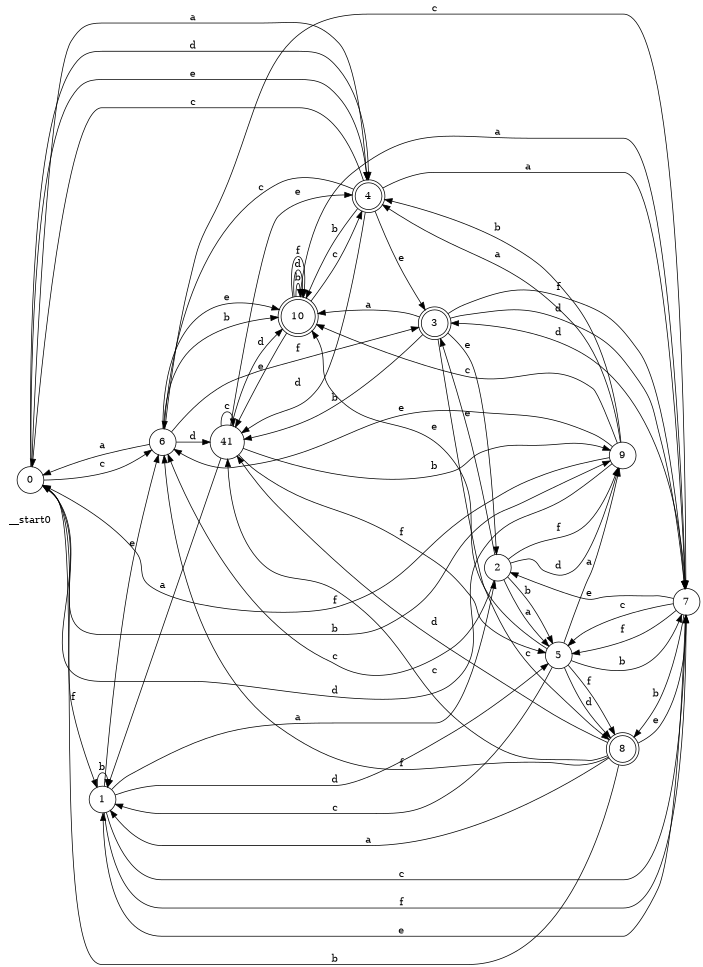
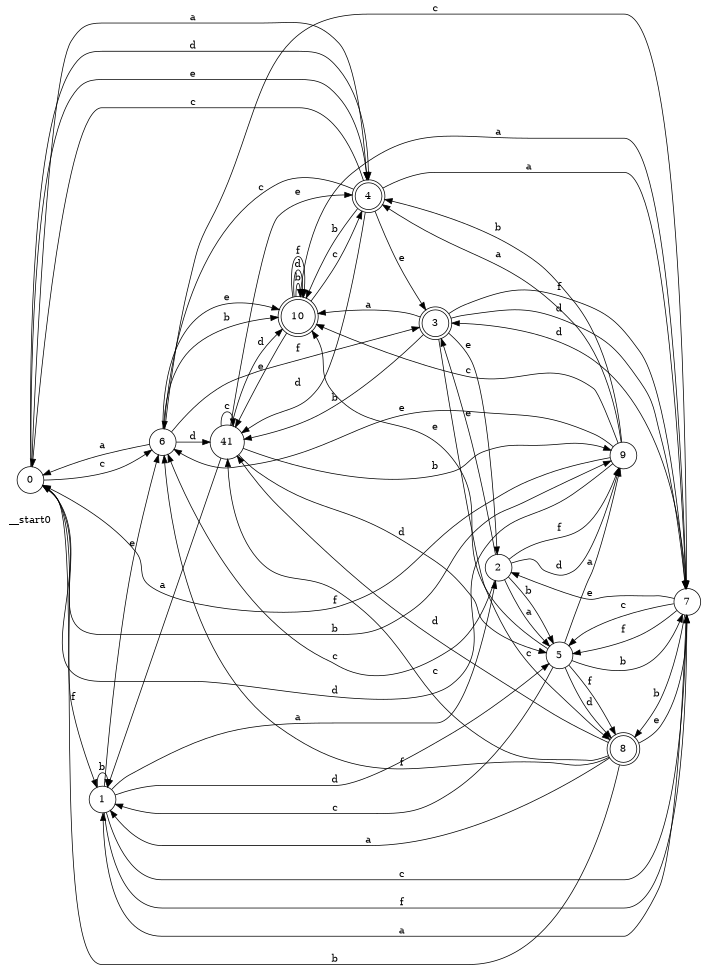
(402, 532) -> (402, 532)
(402, 931) -> (402, 931)
